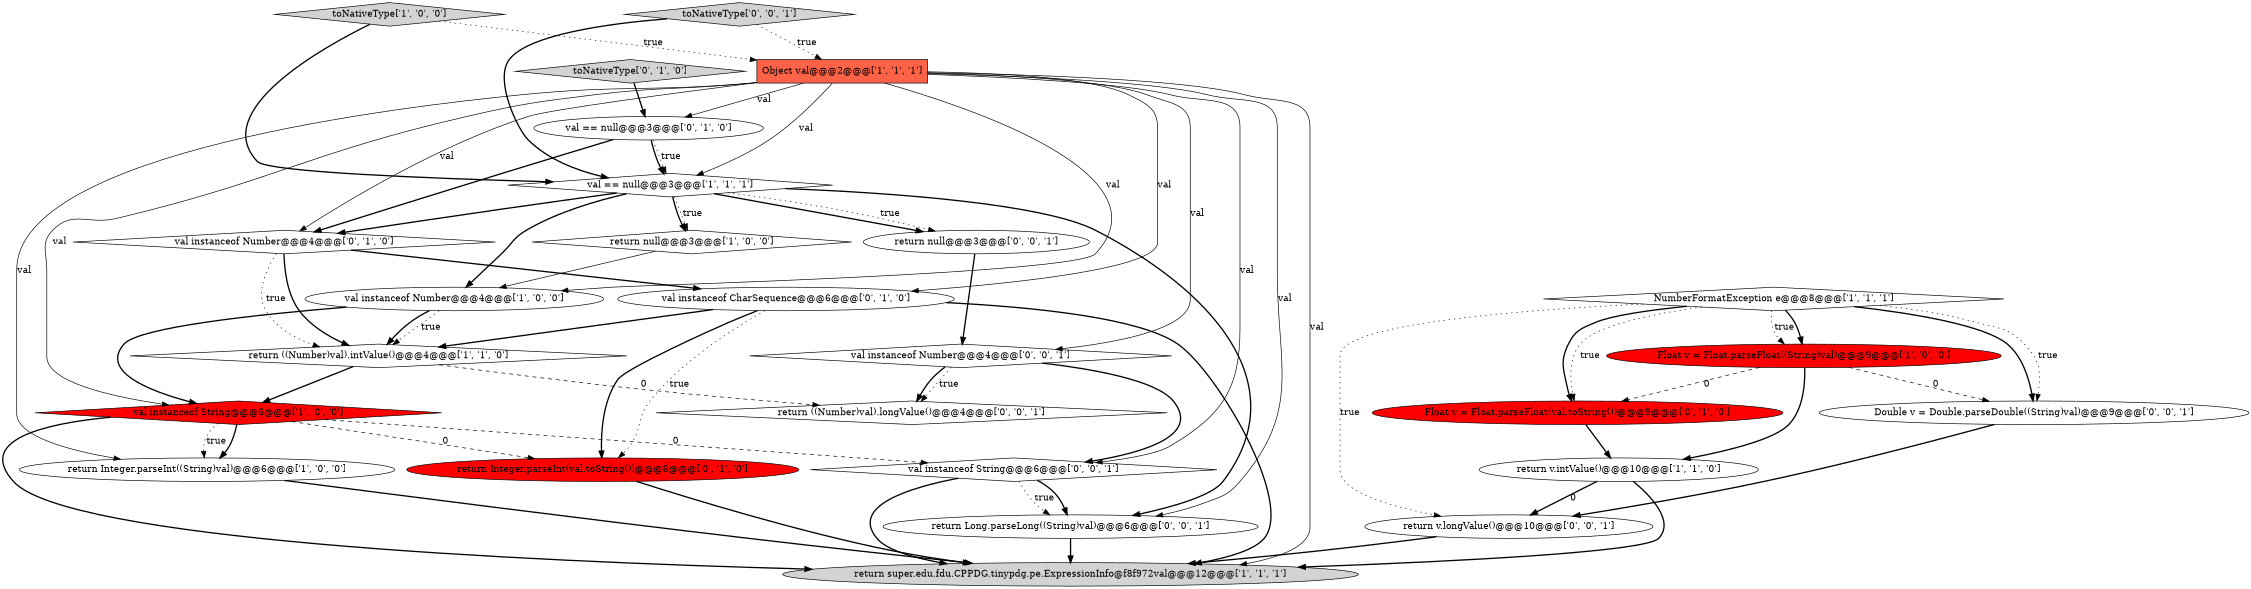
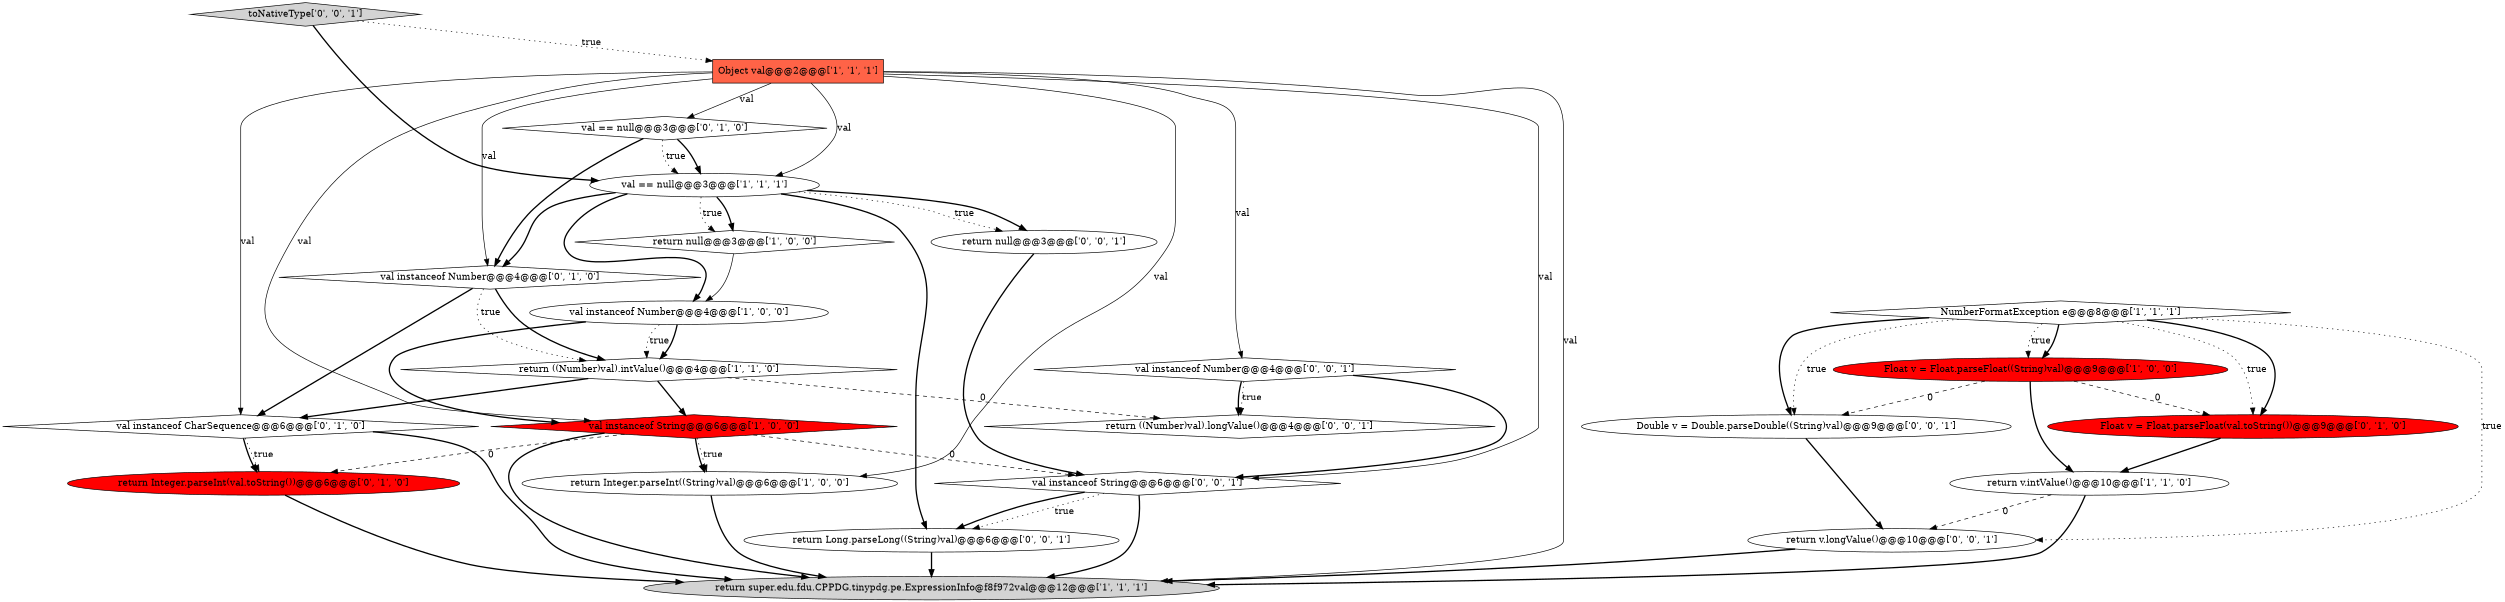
(390, 14) -> none
(630, 71) -> none
(649, 128) -> (665, 128)
(1277, 169) -> none
(670, 185) -> (705, 185)
(989, 269) -> none
(969, 296) -> (964, 391)
(786, 299) -> (241, 427)
(579, 328) -> (448, 398)
(1567, 497) -> (1994, 511)
